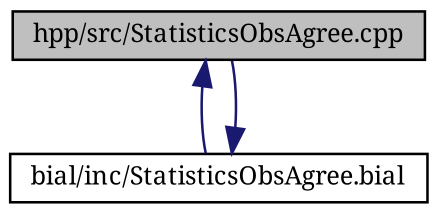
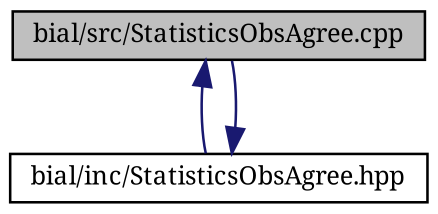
(219, 36) -> (219, 36)
(219, 178) -> (219, 178)
